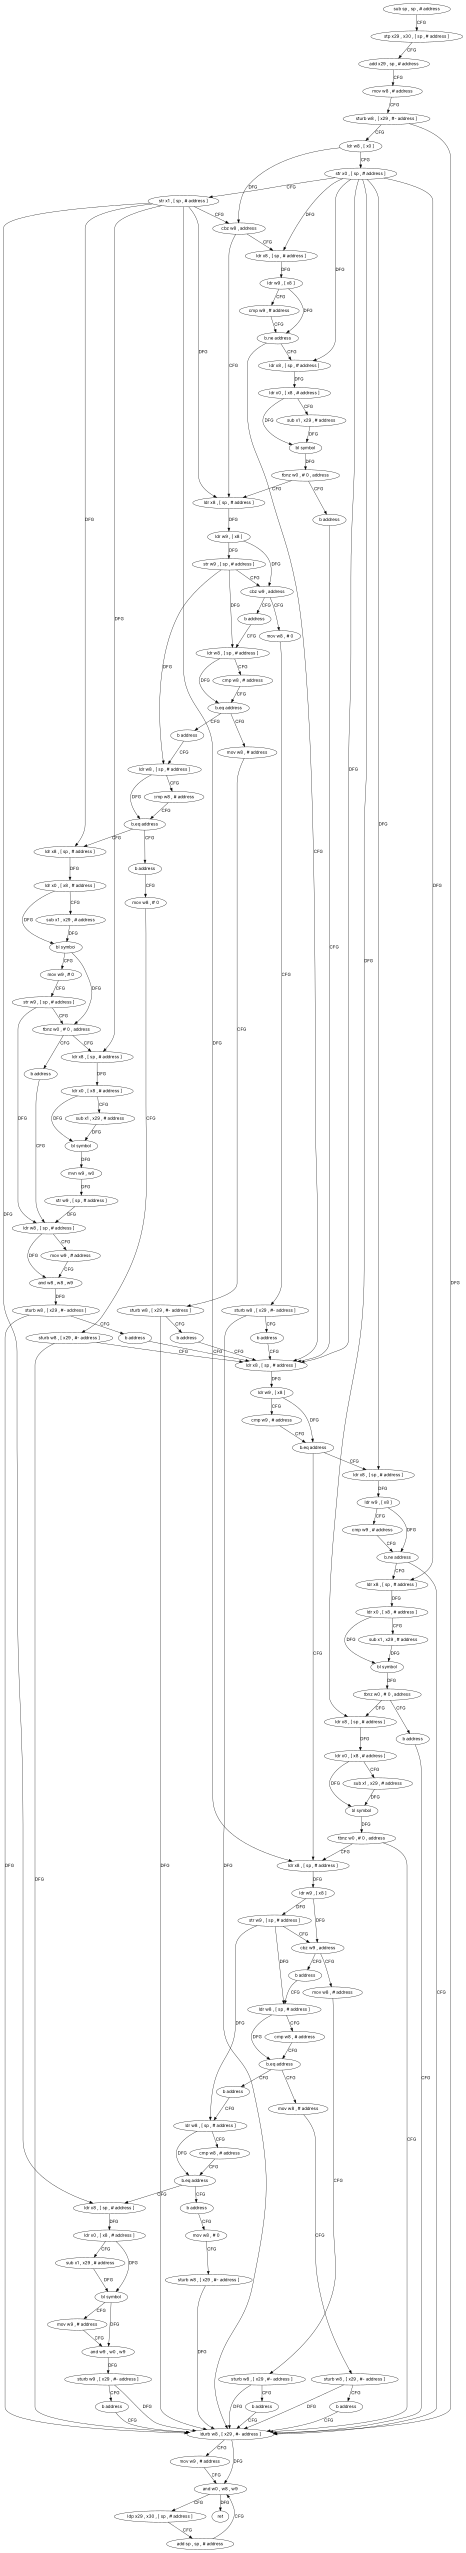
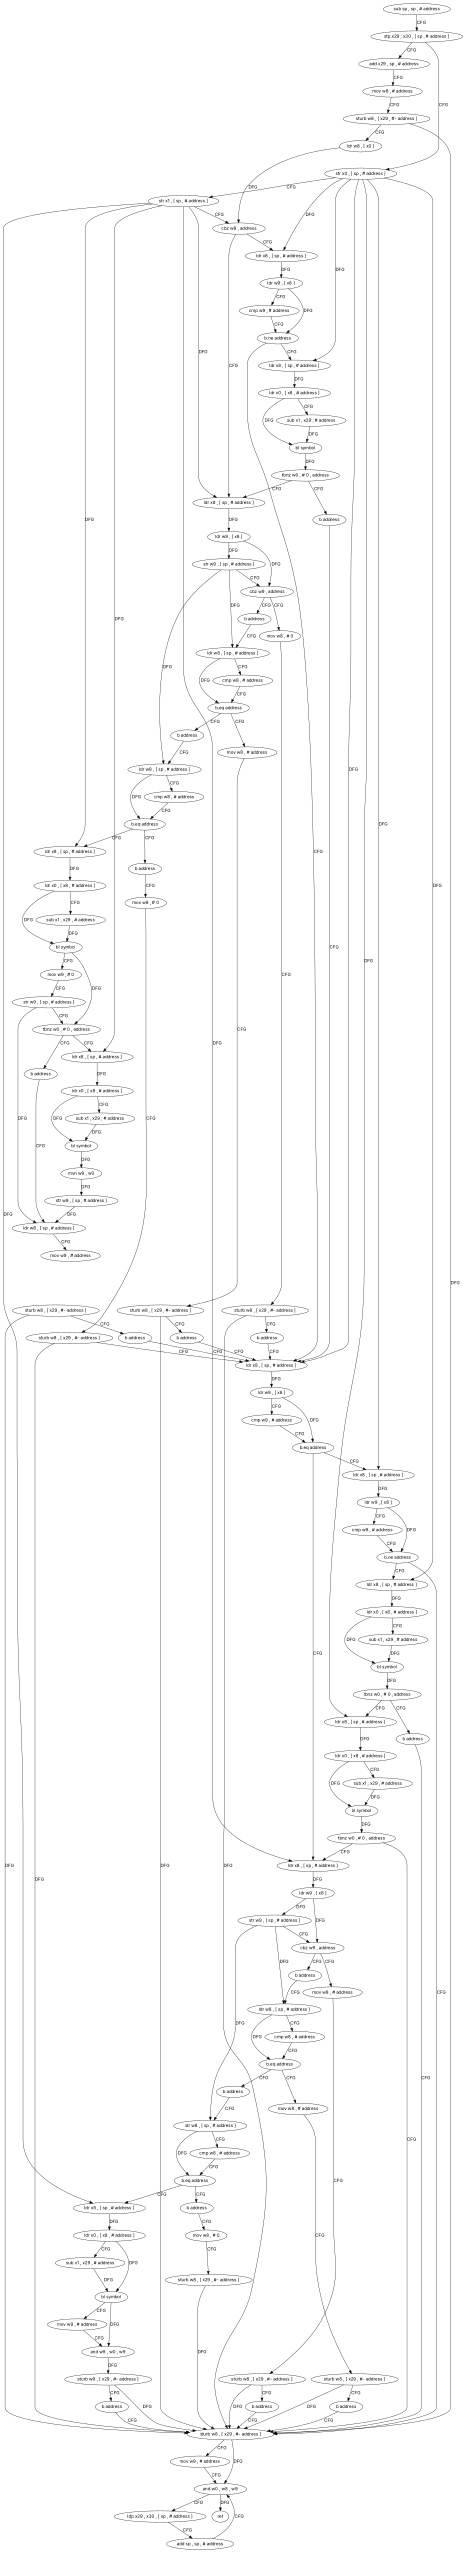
(361, 158) -> (439, 120)
(56, 1283) -> none
